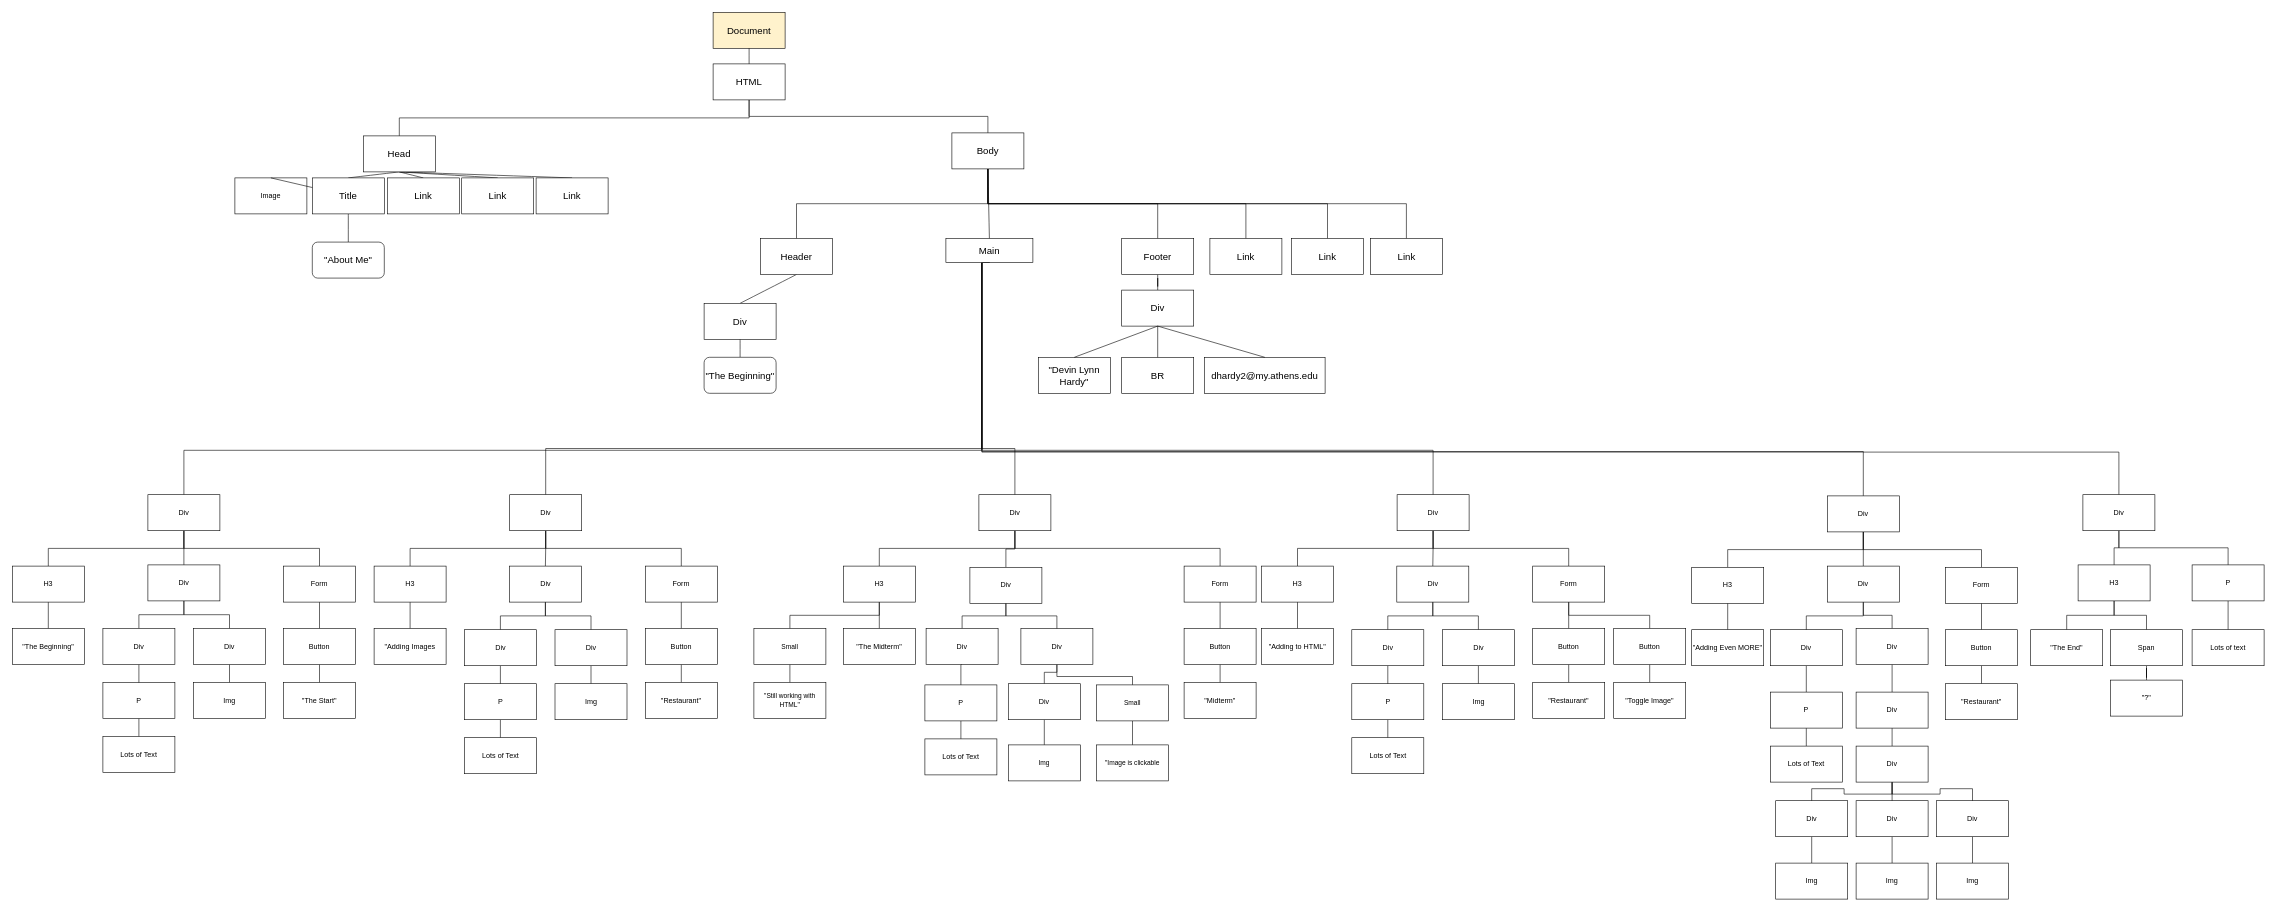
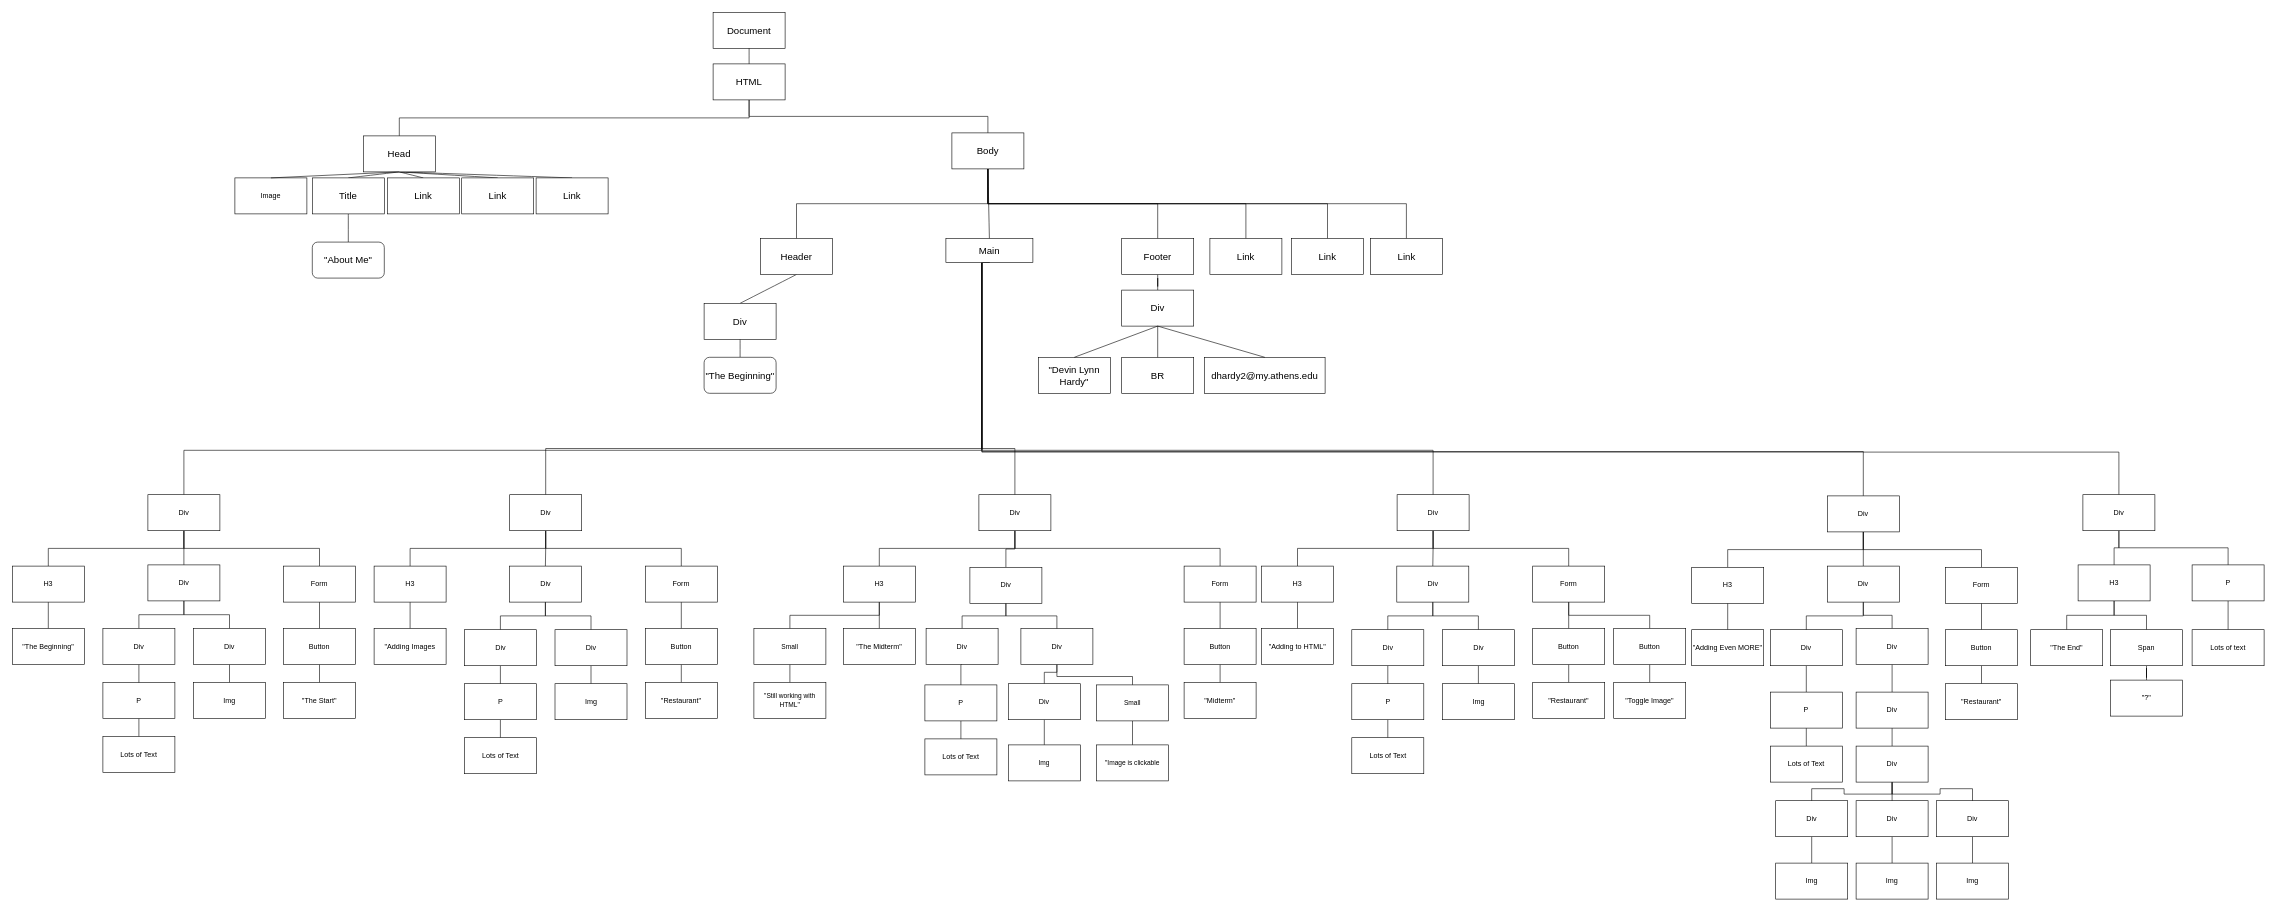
(749, 30) -> (749, 30)
(292, 183) -> (322, 176)
